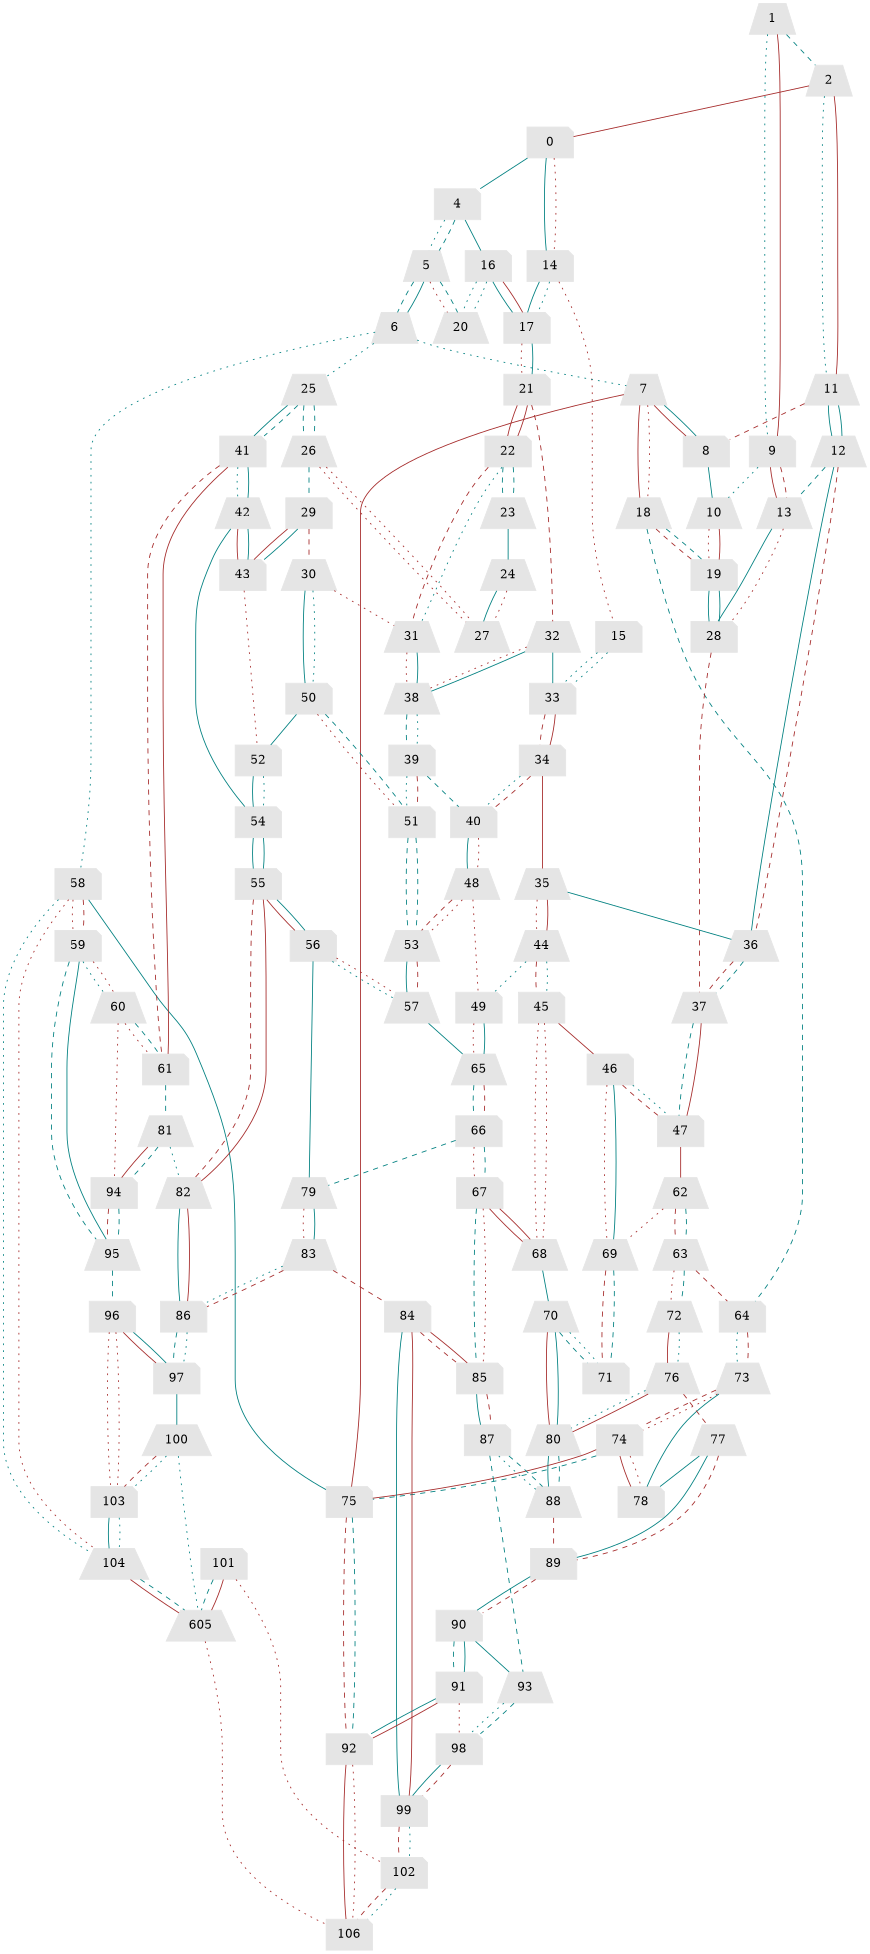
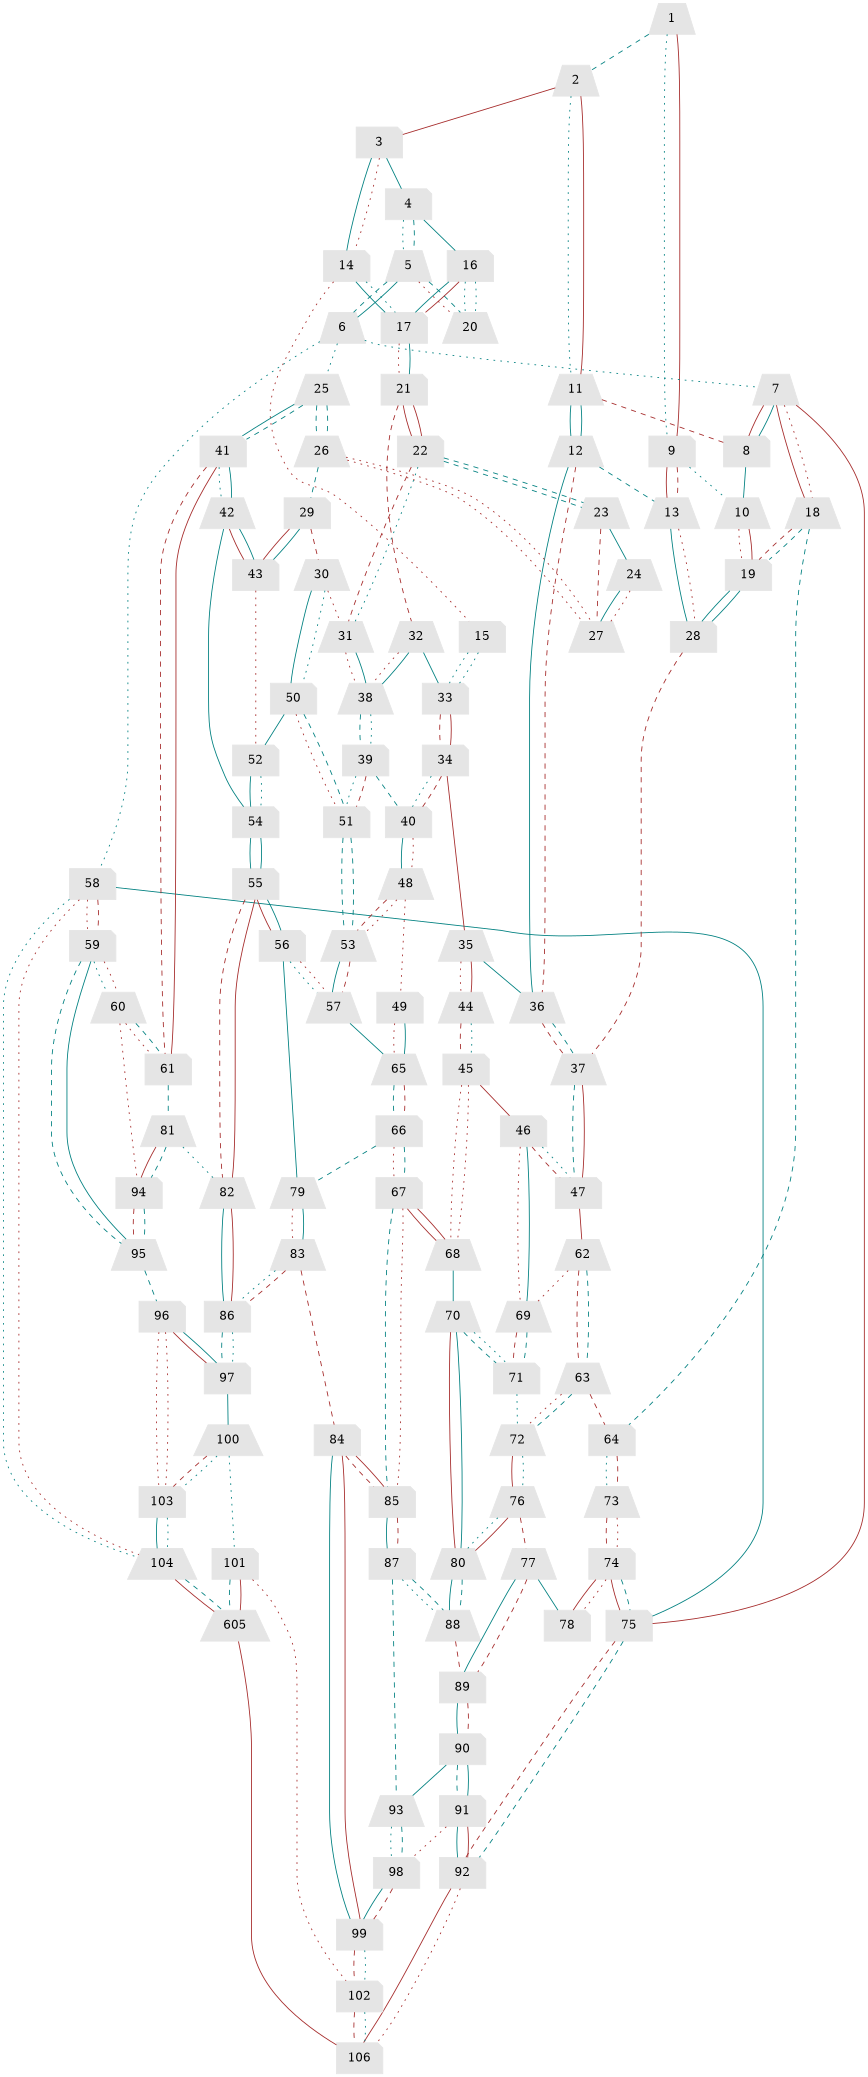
(550, 142) -> (379, 142)
none -> (598, 575)
(510, 977) -> none
none -> (517, 1409)
(676, 1435) -> none
(187, 1533) -> (232, 1502)
(222, 1806) -> (251, 1860)
